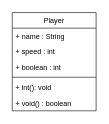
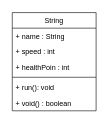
(54, 20) -> (54, 20)
(40, 67) -> (45, 67)
(37, 88) -> (38, 88)
